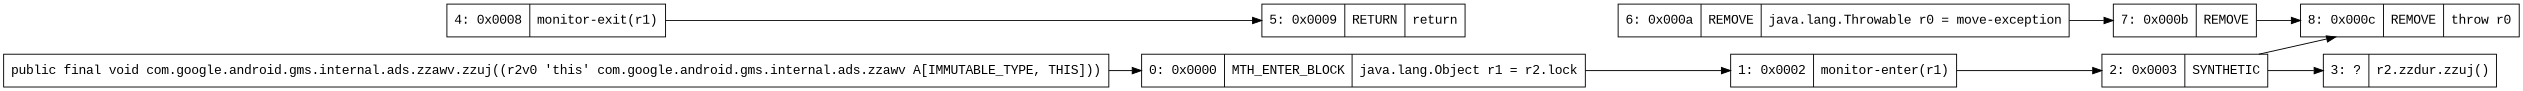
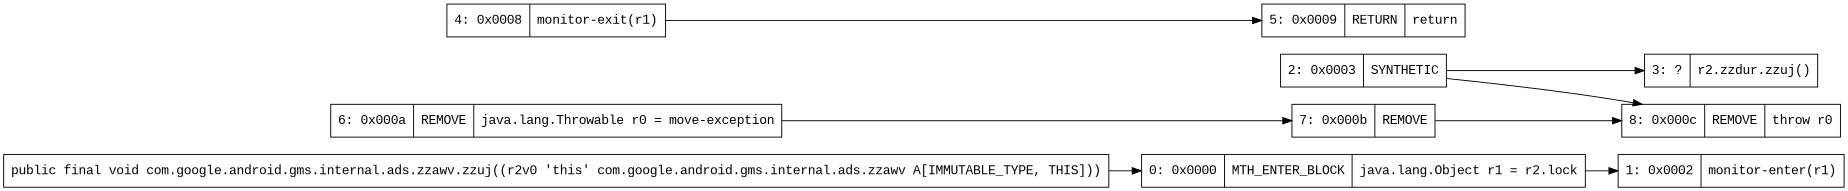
(2025, 71) -> none
